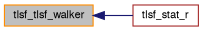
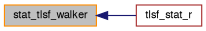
(49, 16) -> (50, 16)
